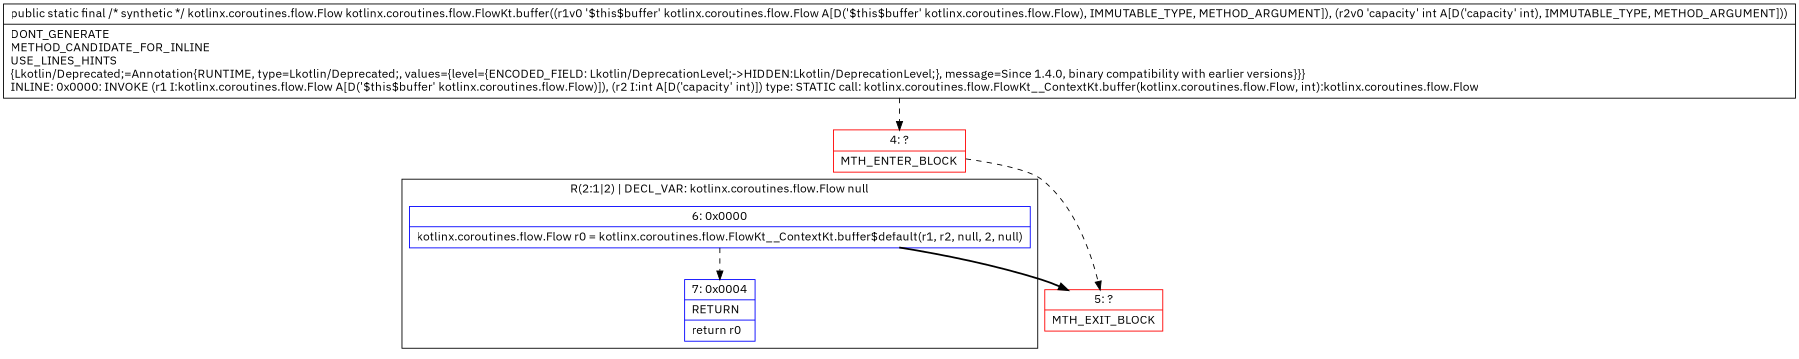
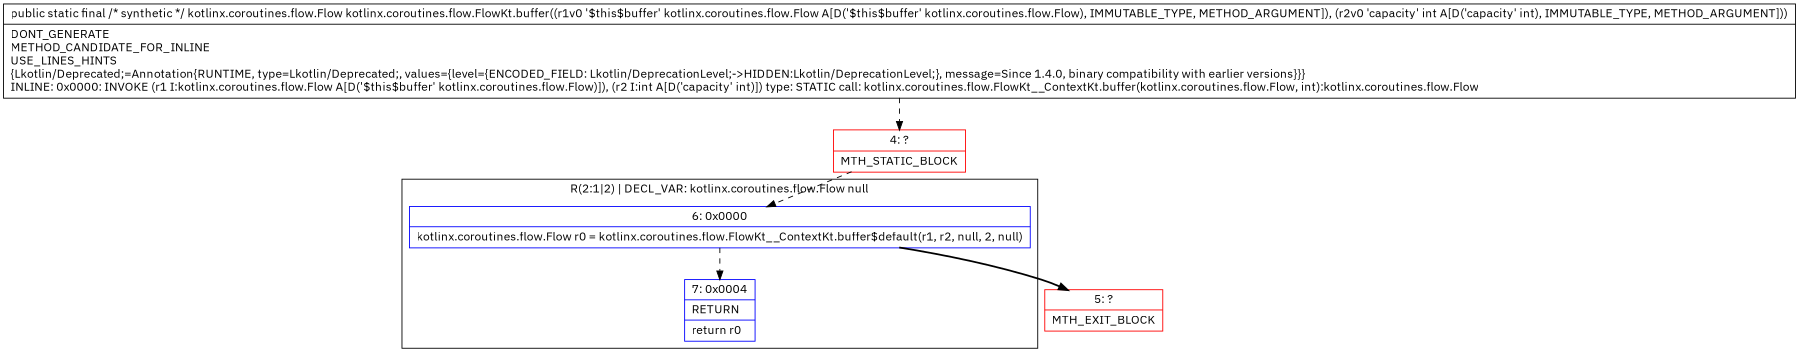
(899, 161) -> (899, 161)
(1056, 193) -> (813, 188)
